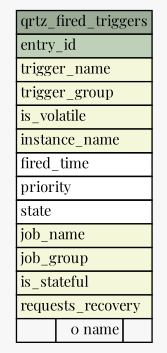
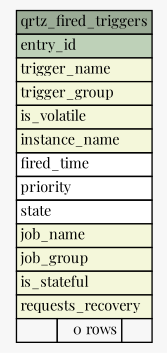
(95, 330) -> (95, 330)
